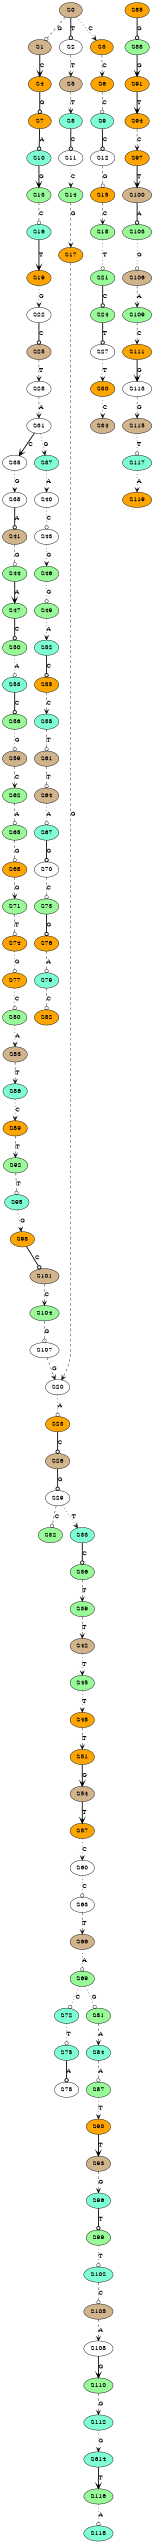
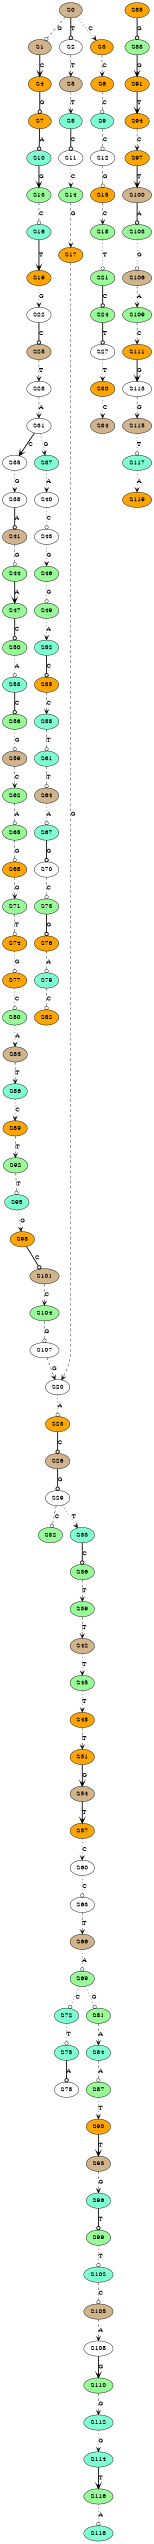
(102, 138) -> (102, 138)
(47, 759) -> (47, 759)
(98, 2459) -> (98, 2459)
